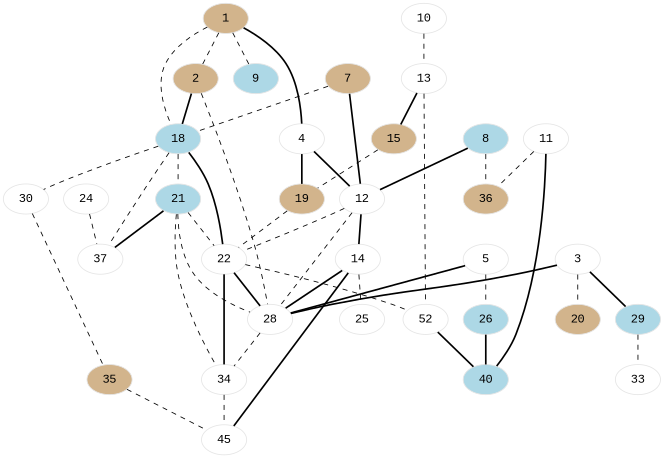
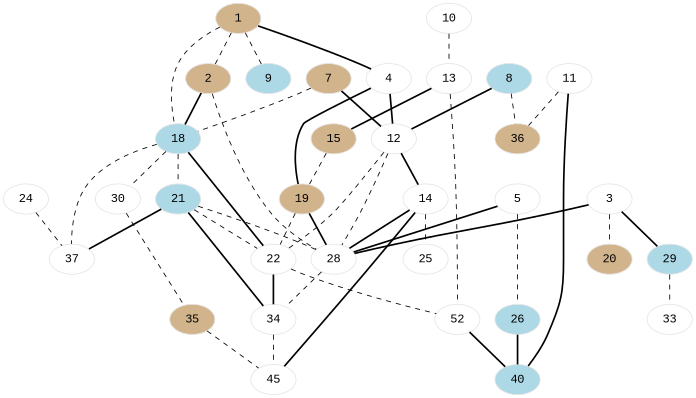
(247, 289) -> (319, 232)
(183, 293) -> (226, 259)
